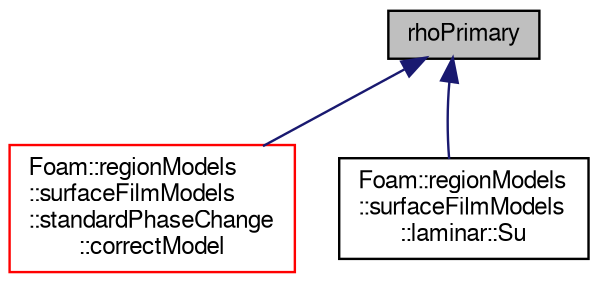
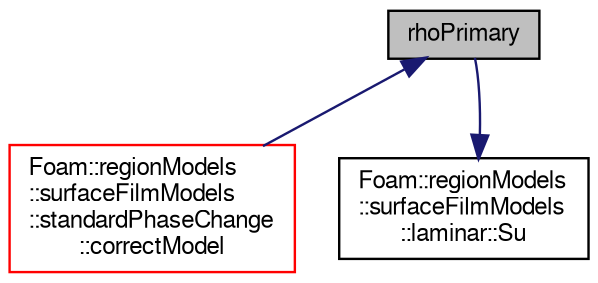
(448, 120) -> (479, 96)
